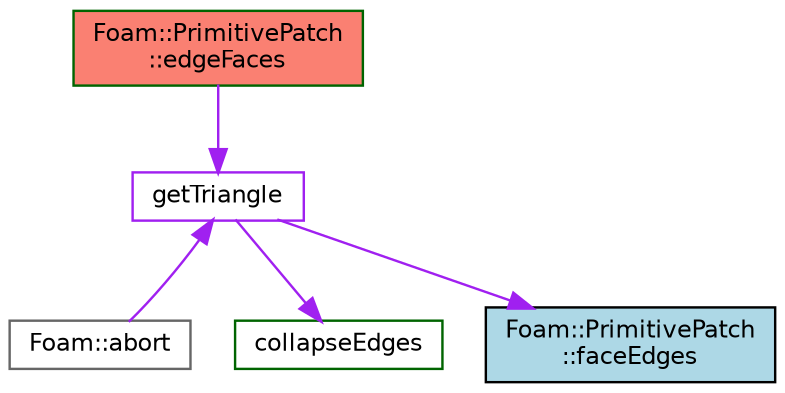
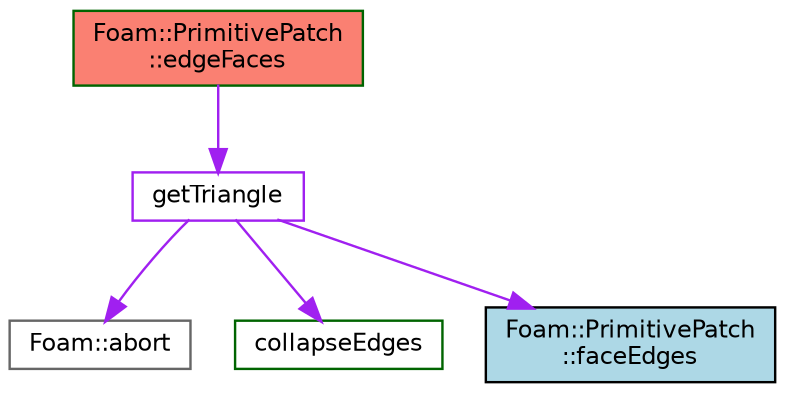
(166, 282) -> (153, 259)
